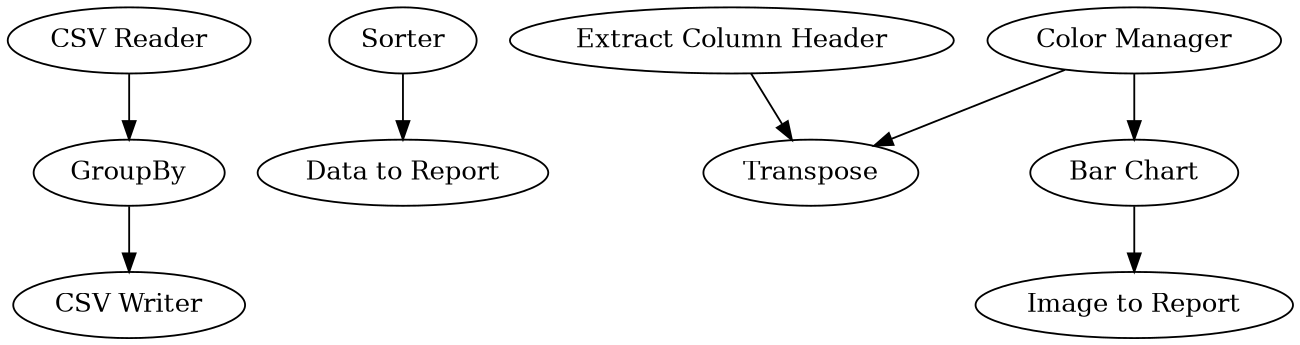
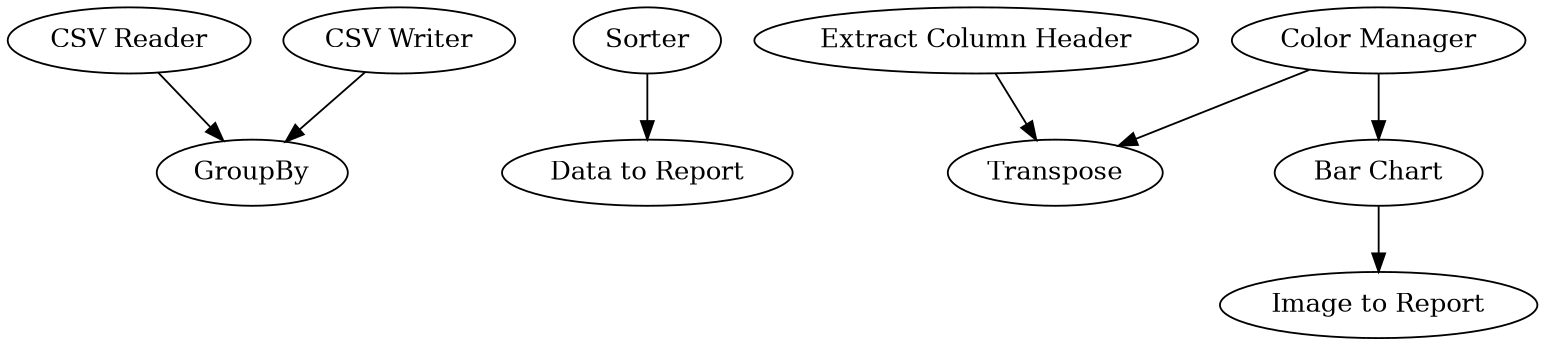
(129, 230) -> (332, 101)
